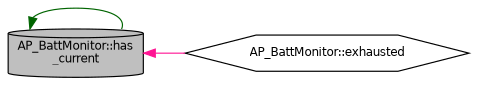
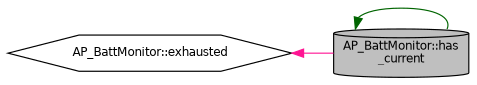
(170, 53) -> (319, 53)
